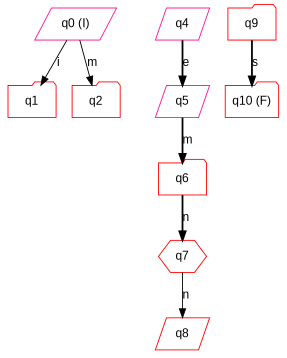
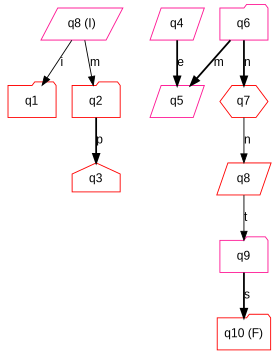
(76, 24) -> (82, 24)
(252, 24) -> (244, 256)
(183, 136) -> (214, 59)
none -> (96, 179)
(183, 179) -> (244, 24)
none -> (244, 213)
